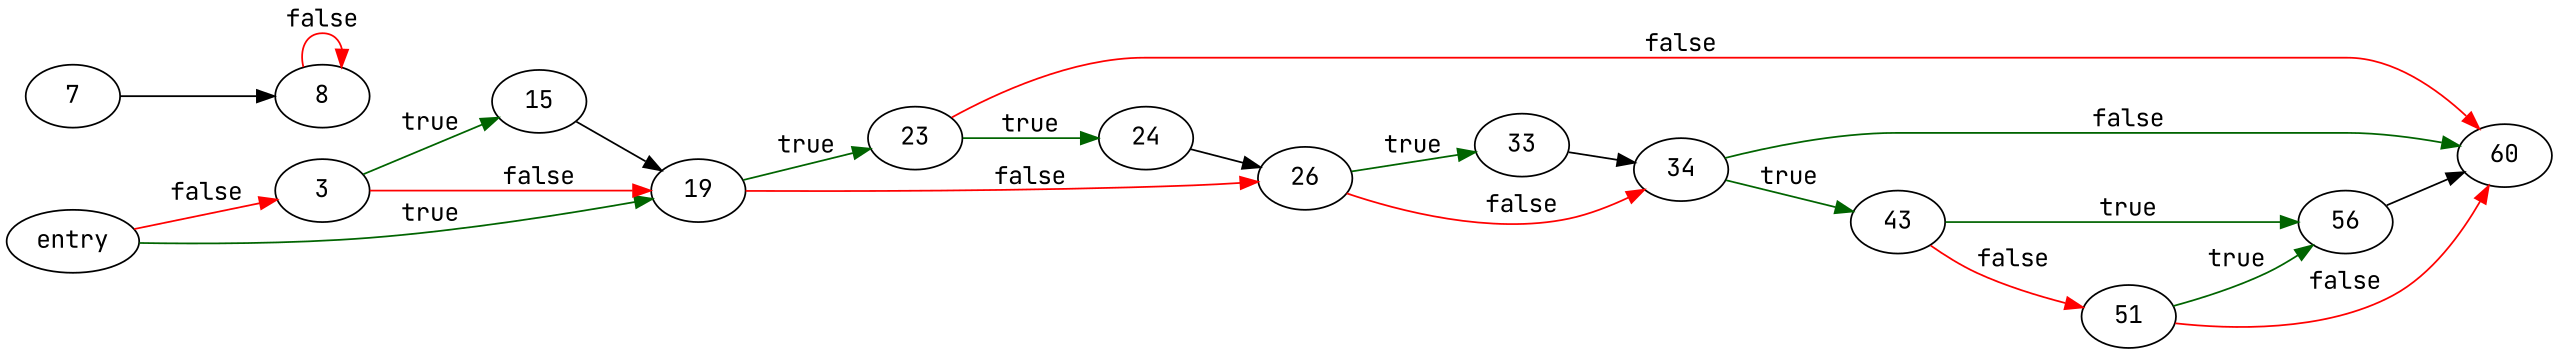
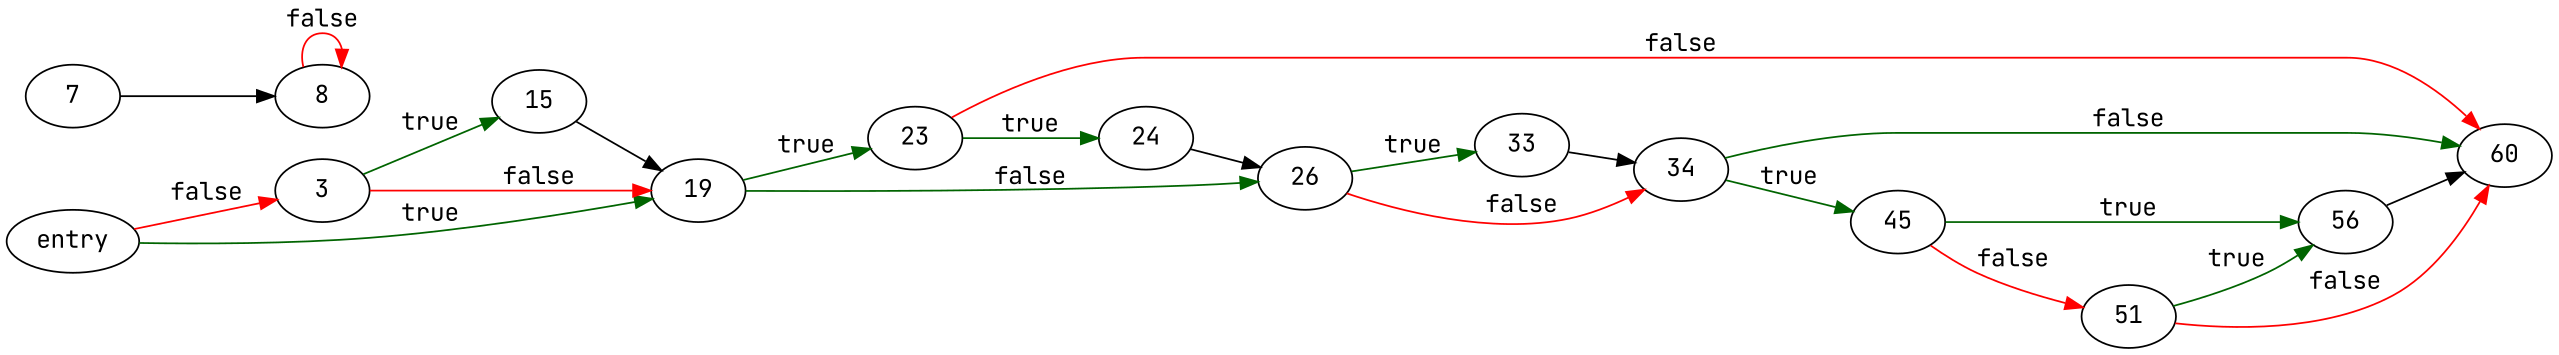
(993, 190) -> (993, 190)
(1898, 222) -> (1898, 222)
